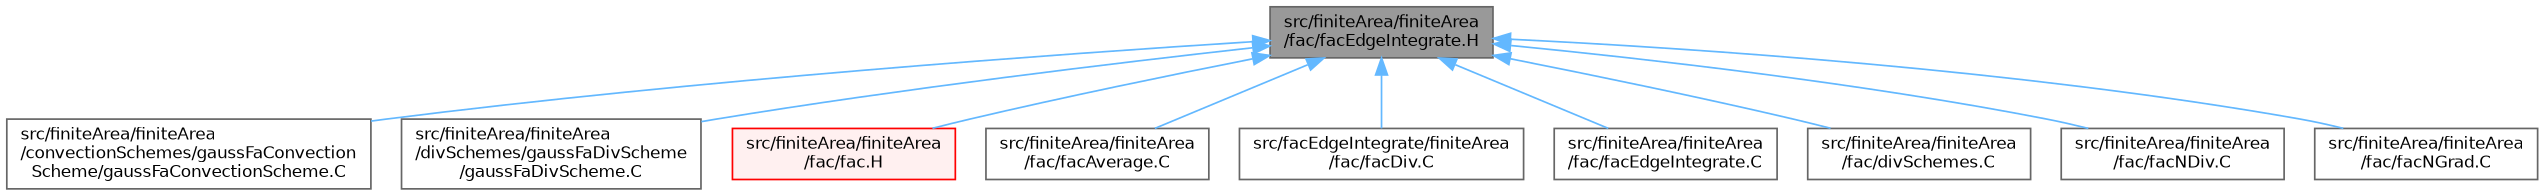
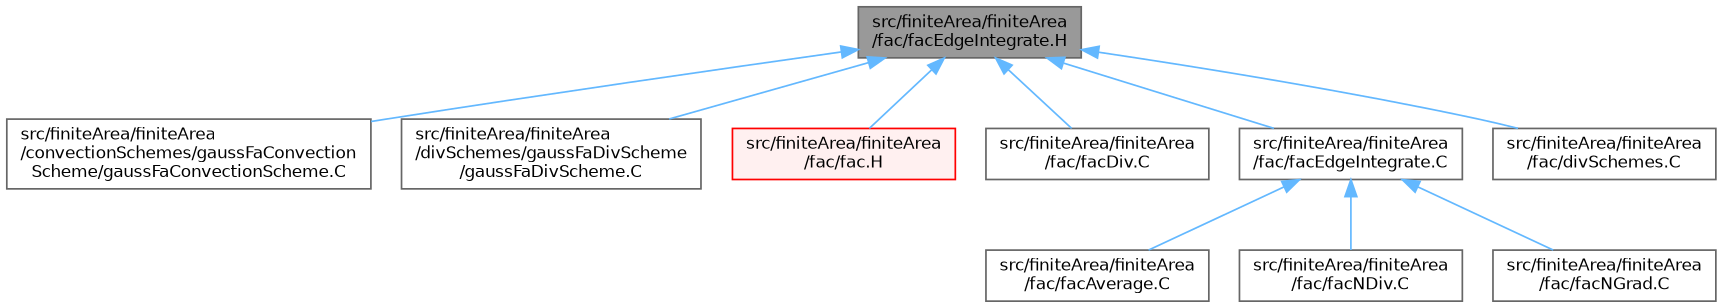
(1929, 70) -> (1486, 218)
(1801, 79) -> (1351, 223)
(1231, 97) -> (1216, 218)
(1382, 154) -> (1097, 154)
